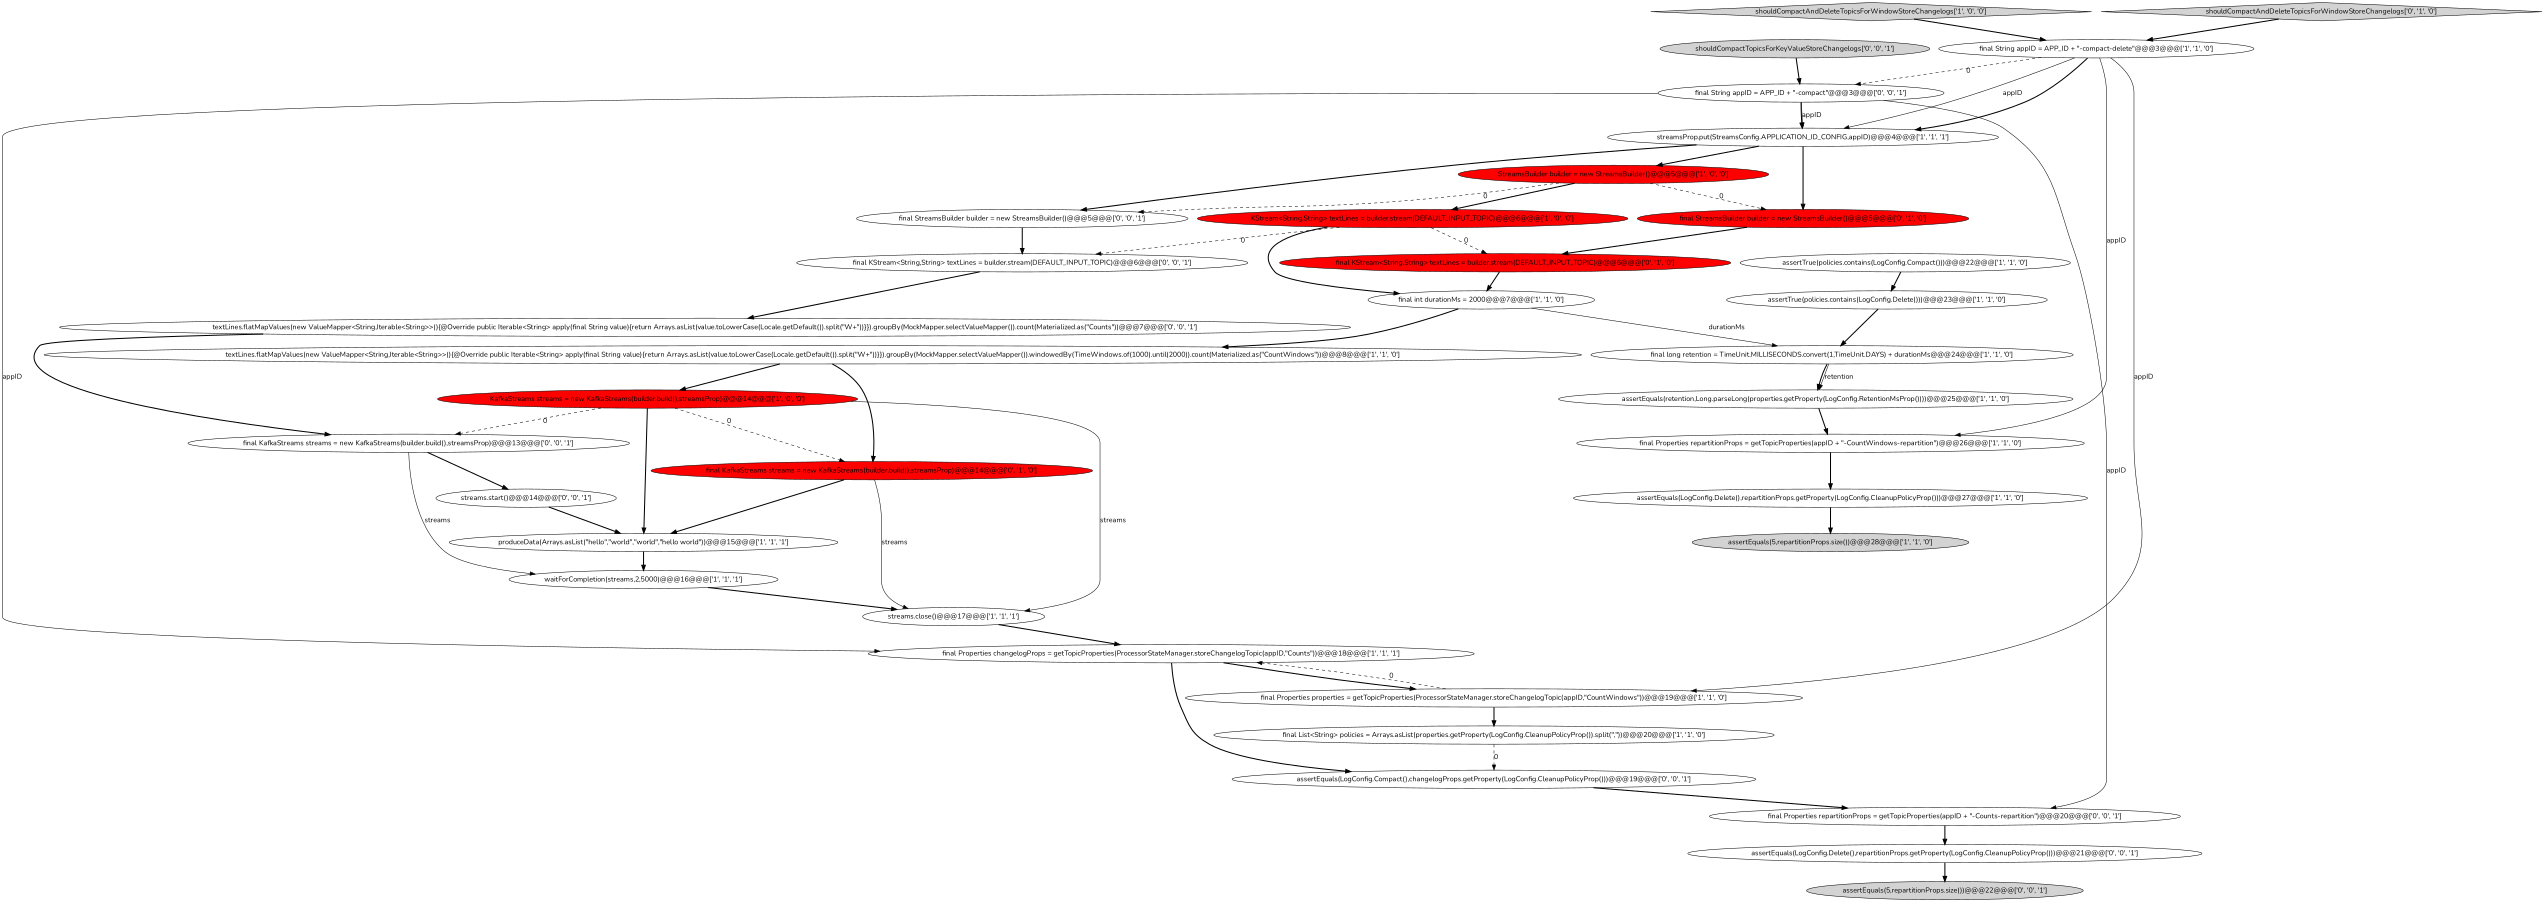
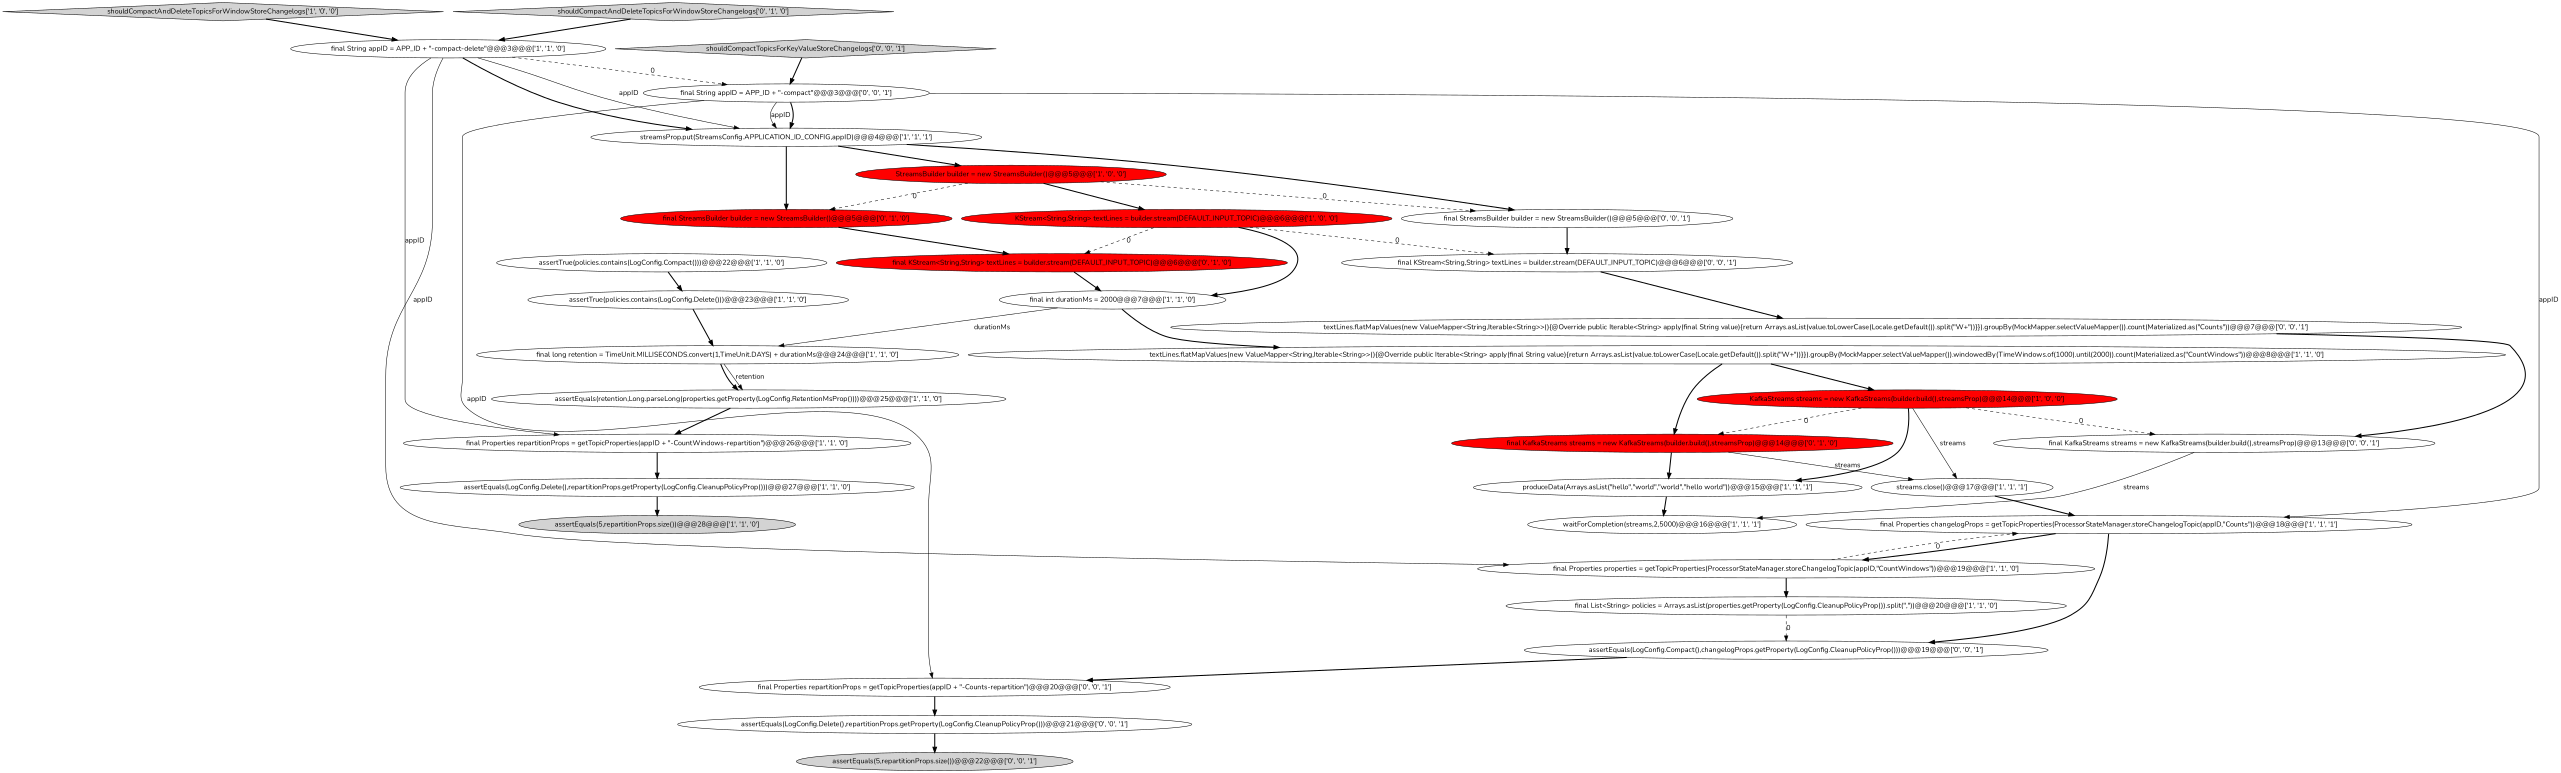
(1795, 49) -> (806, 49)
(526, 498) -> none
(800, 598) -> none
